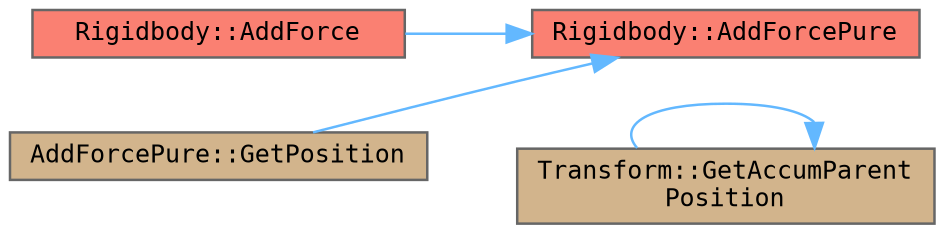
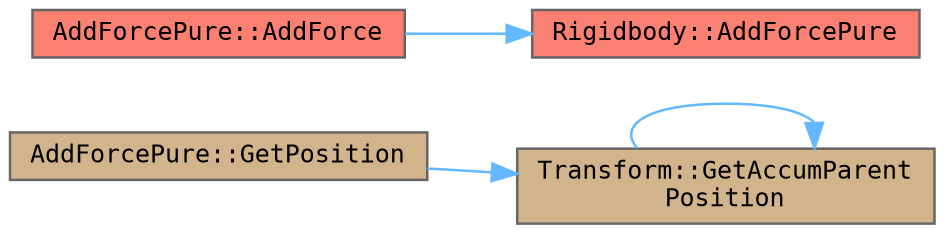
(219, 34) -> (219, 34)
(453, 97) -> (460, 170)
